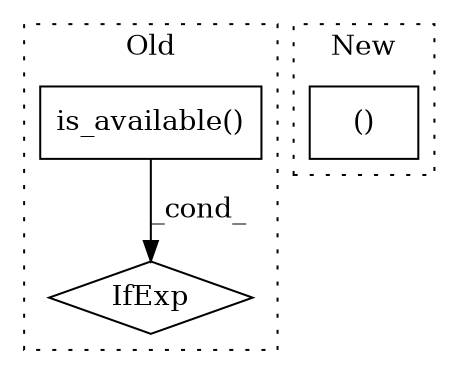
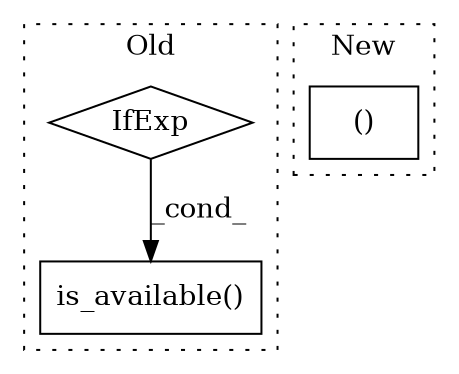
(151, 200) -> (151, 200)
